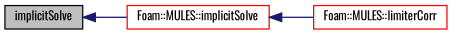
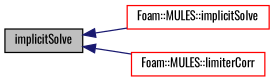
(298, 17) -> (113, 51)
